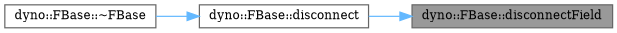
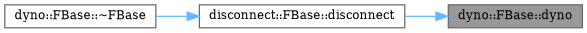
(284, 16) -> (302, 16)
(512, 16) -> (515, 16)
